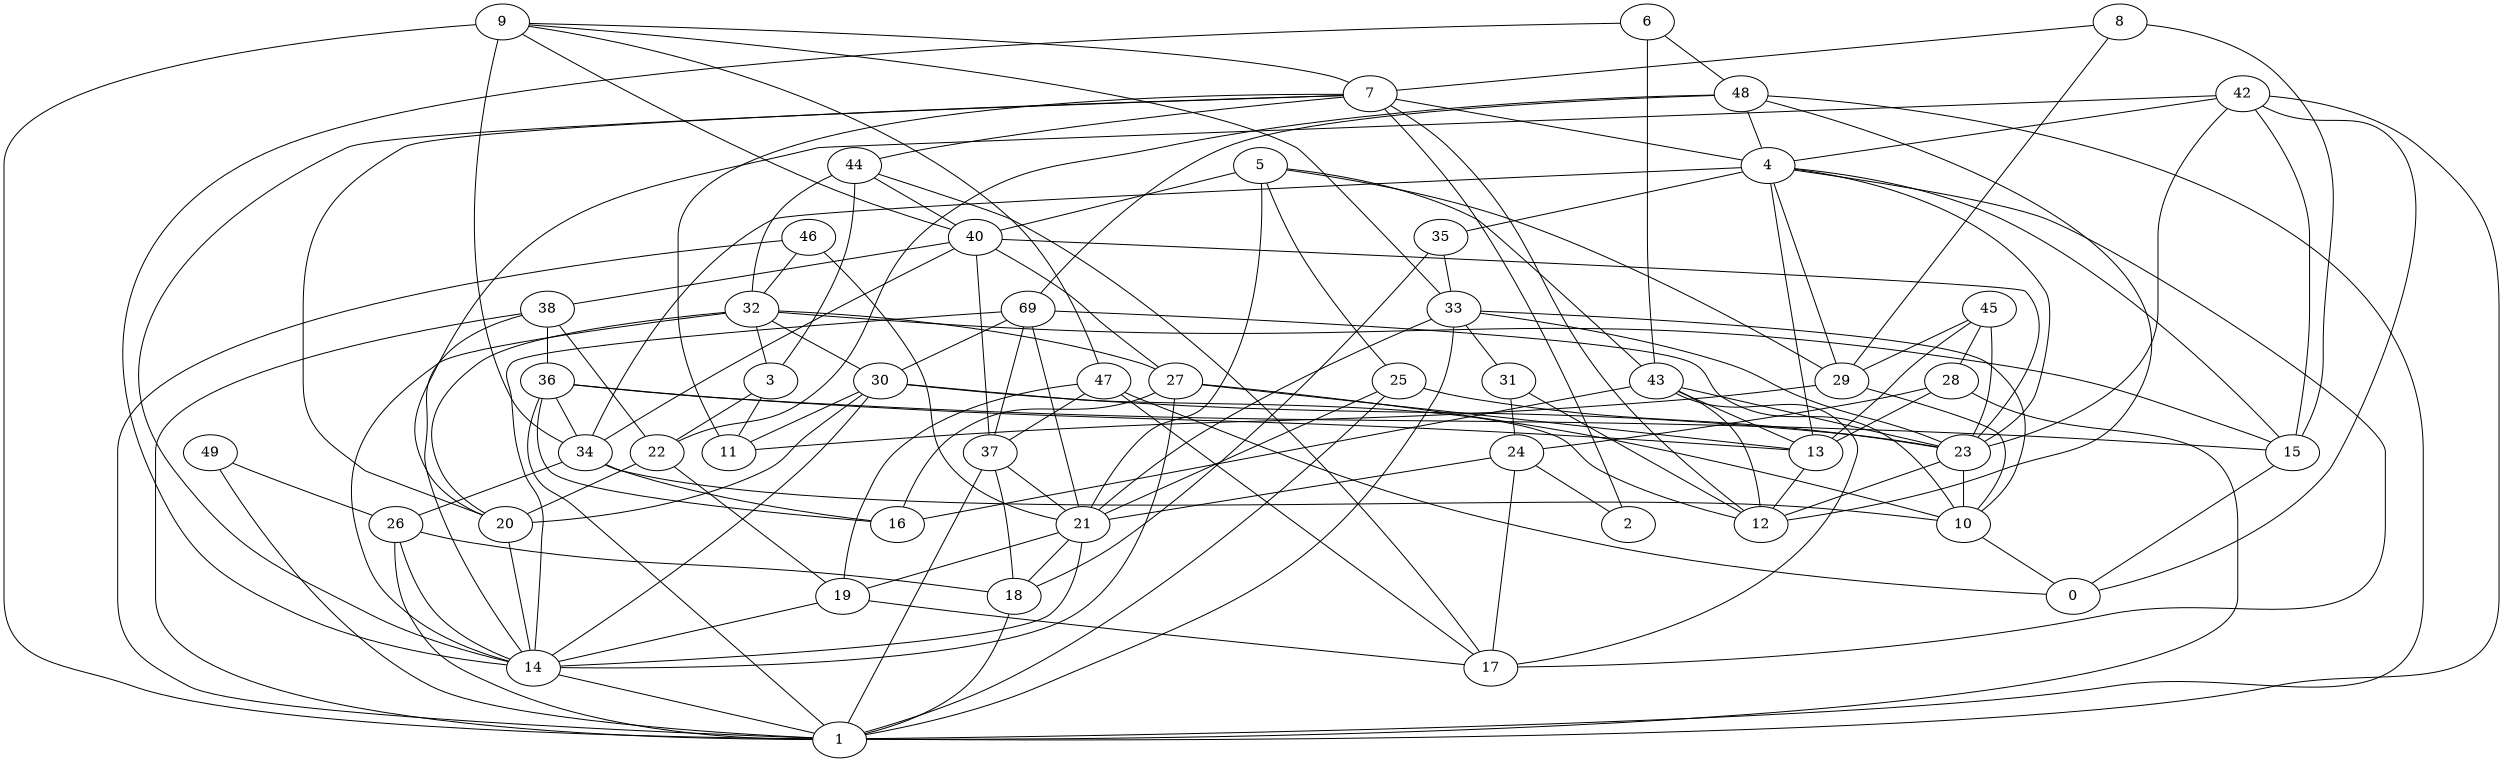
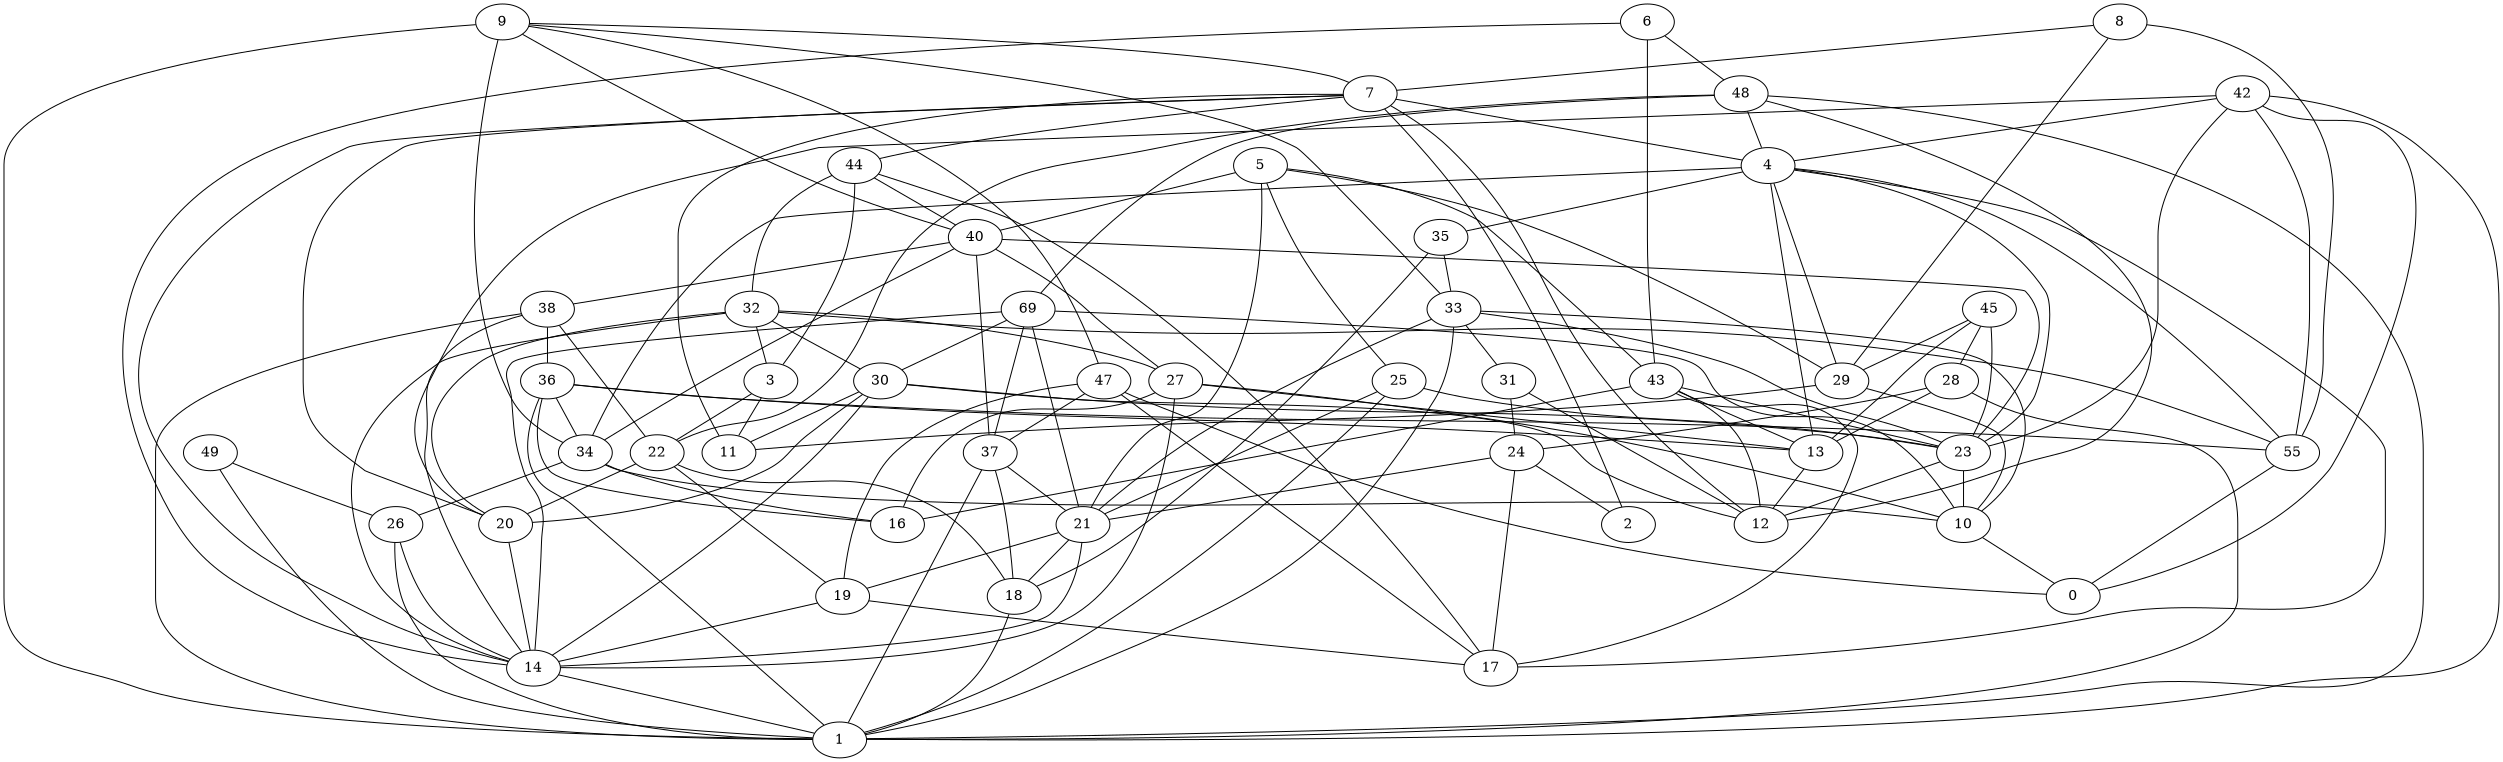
(809, 237) -> none
(2293, 453) -> (2293, 453)
(704, 565) -> (858, 483)
